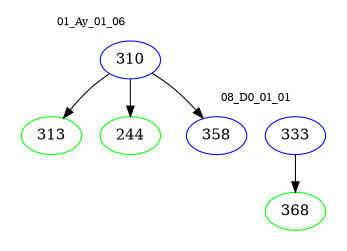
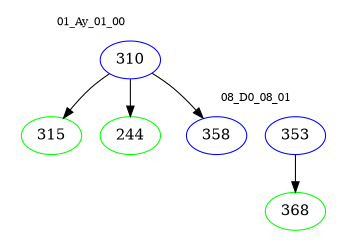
(91, 23) -> (91, 23)
(256, 98) -> (256, 98)
(52, 136) -> (52, 136)
(295, 136) -> (295, 136)
